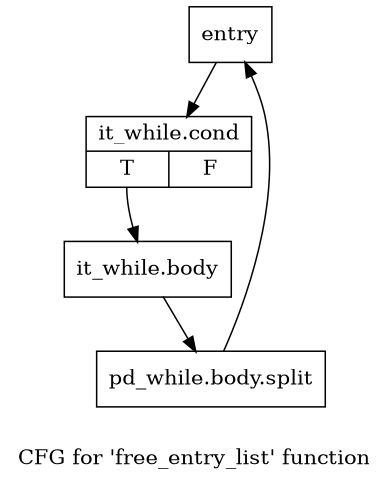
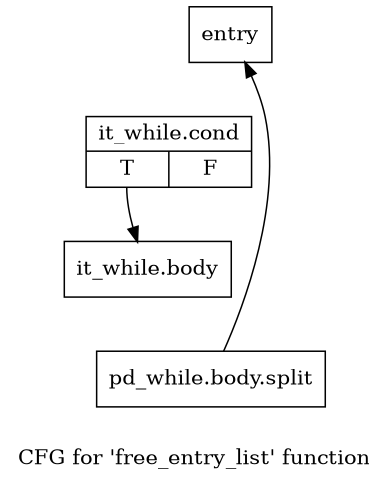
(205, 83) -> none
(175, 318) -> none
